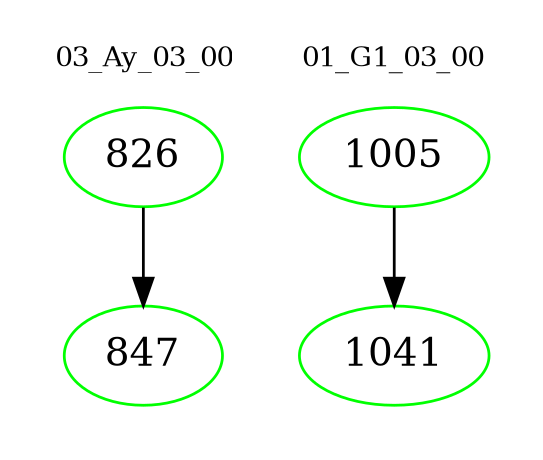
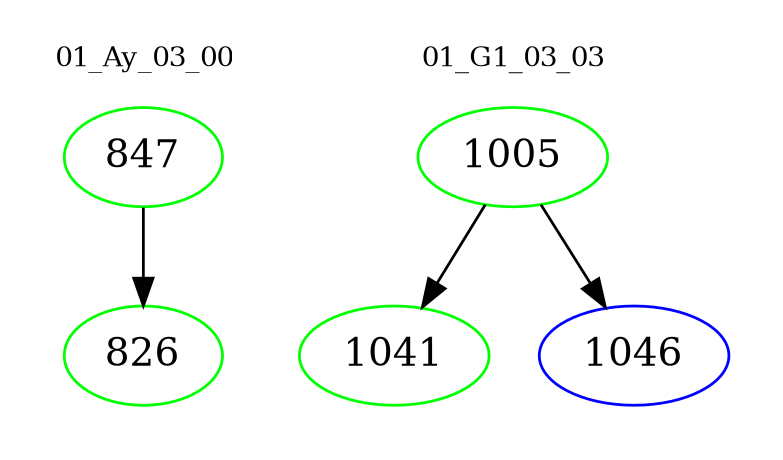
(145, 59) -> (145, 59)
(394, 59) -> (514, 59)
(143, 243) -> (143, 243)
none -> (634, 356)
